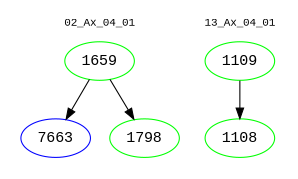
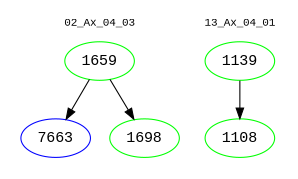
(100, 23) -> (100, 23)
(240, 61) -> (240, 61)
(145, 138) -> (145, 138)
